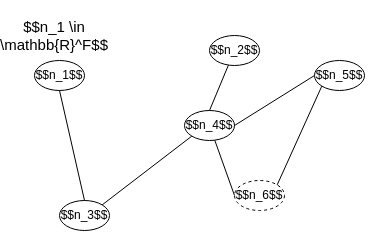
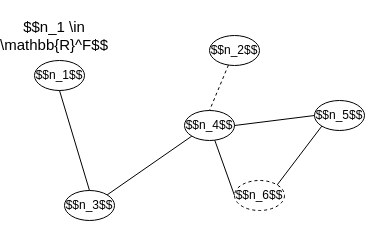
(340, 76) -> (340, 116)
(219, 88) -> (219, 88)
(85, 216) -> (90, 206)
